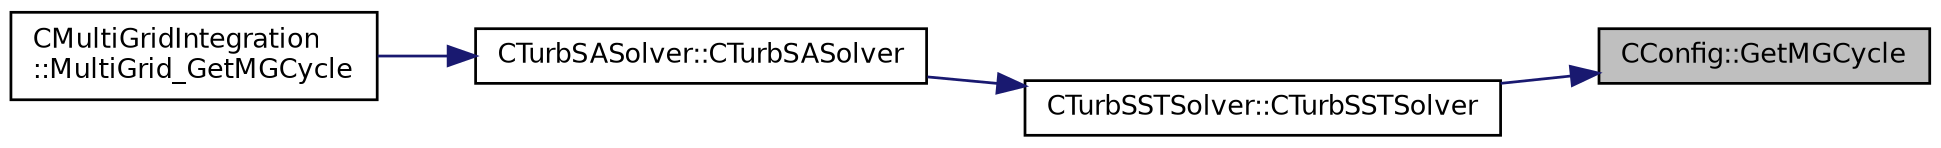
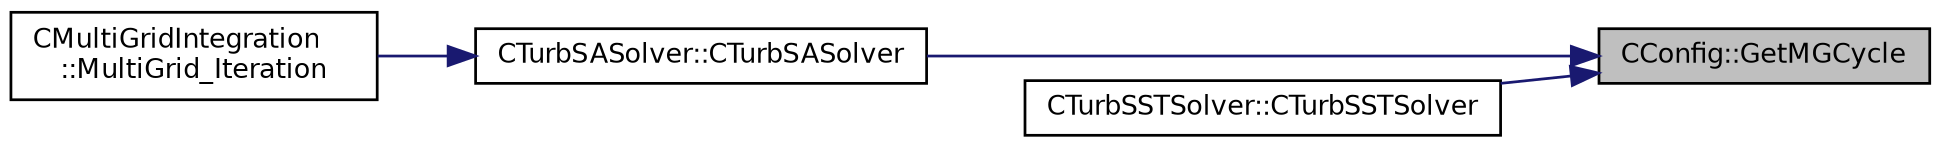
(194, 56) -> (194, 56)
(963, 80) -> (1249, 56)
